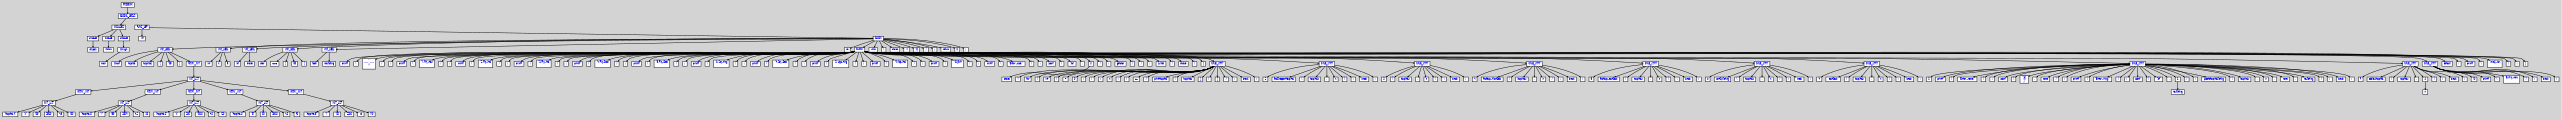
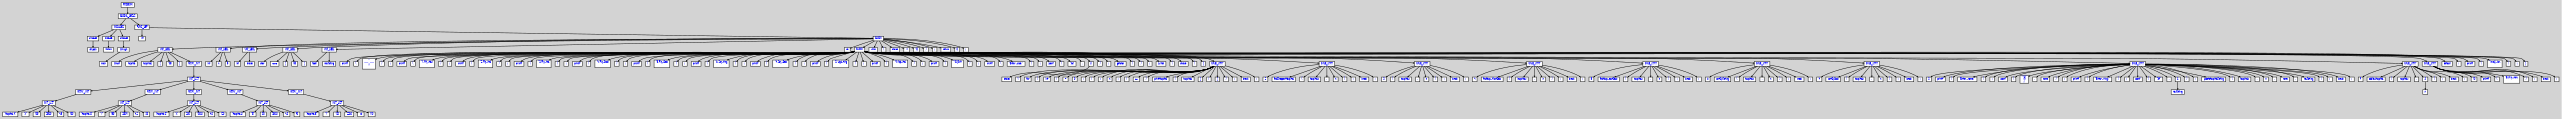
none -> (134, 21)
(1833, 79) -> (1833, 79)
